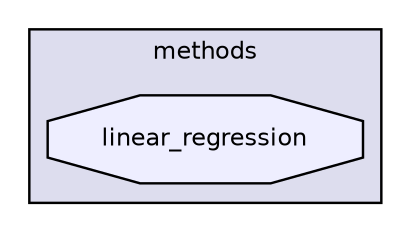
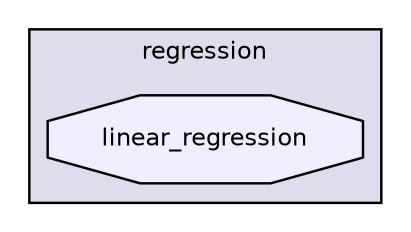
(205, 53) -> (205, 53)
